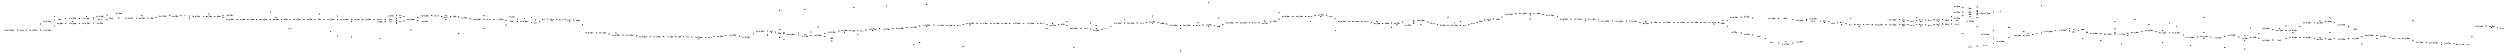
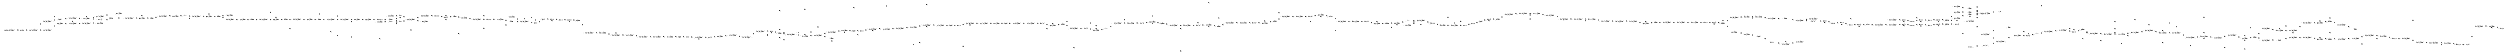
none -> (1759, 17)
